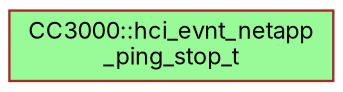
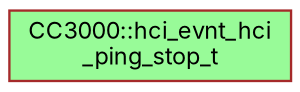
(171, 46) -> (150, 46)
